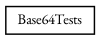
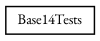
(50, 20) -> (50, 20)
